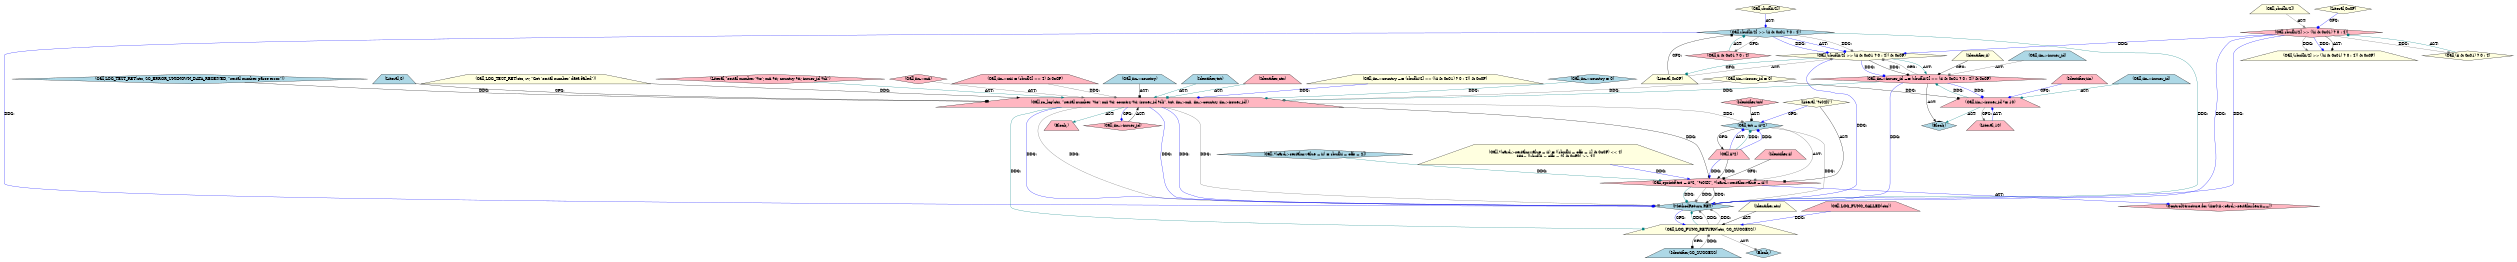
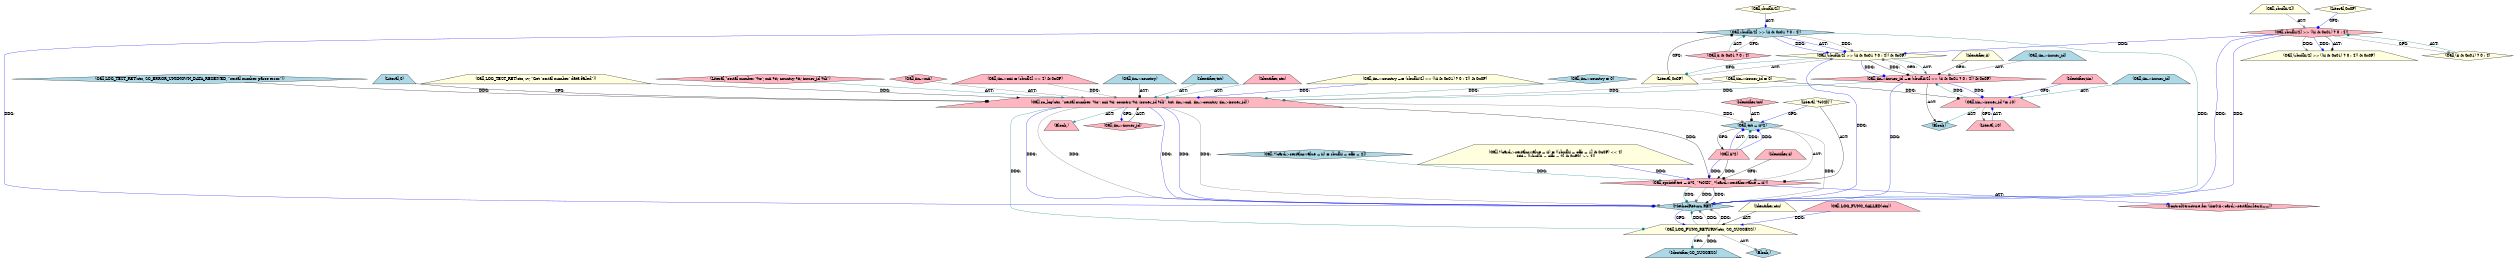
(2404, 44) -> (2404, 44)
(1694, 239) -> (1694, 239)
